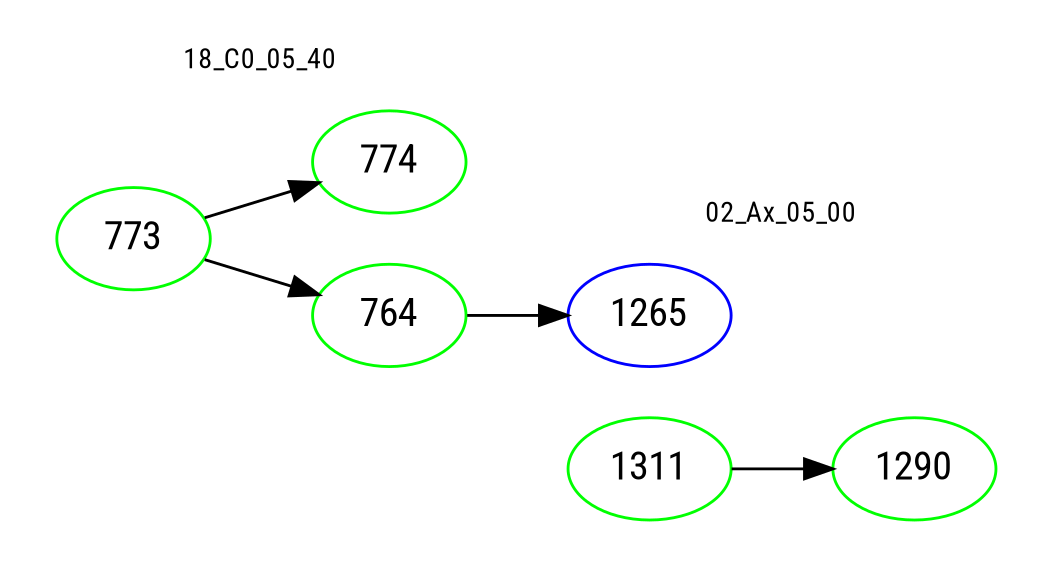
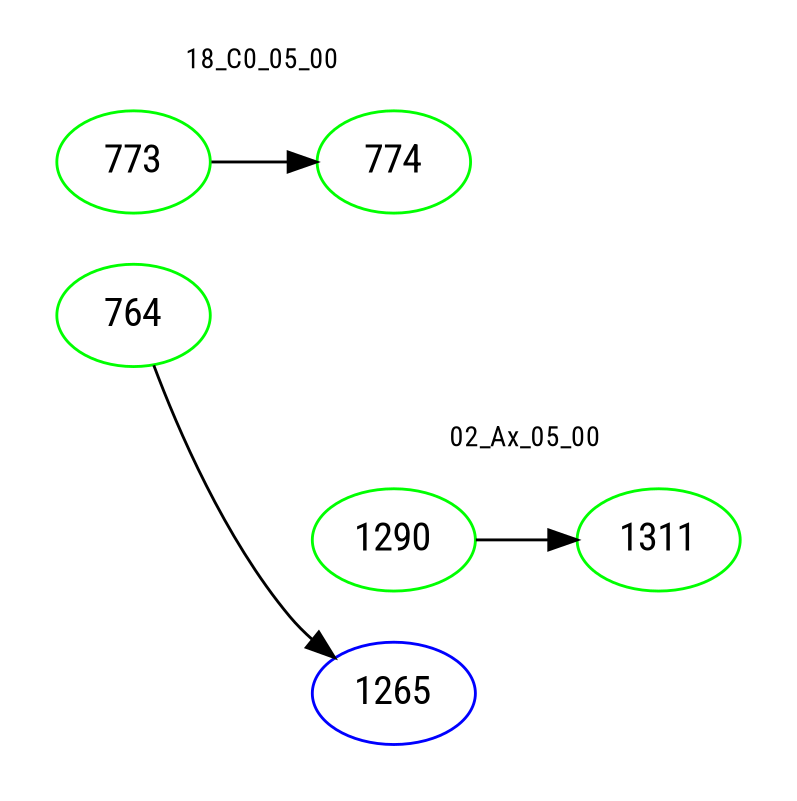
(261, 61) -> (264, 61)
(248, 273) -> none
(768, 469) -> (512, 540)
